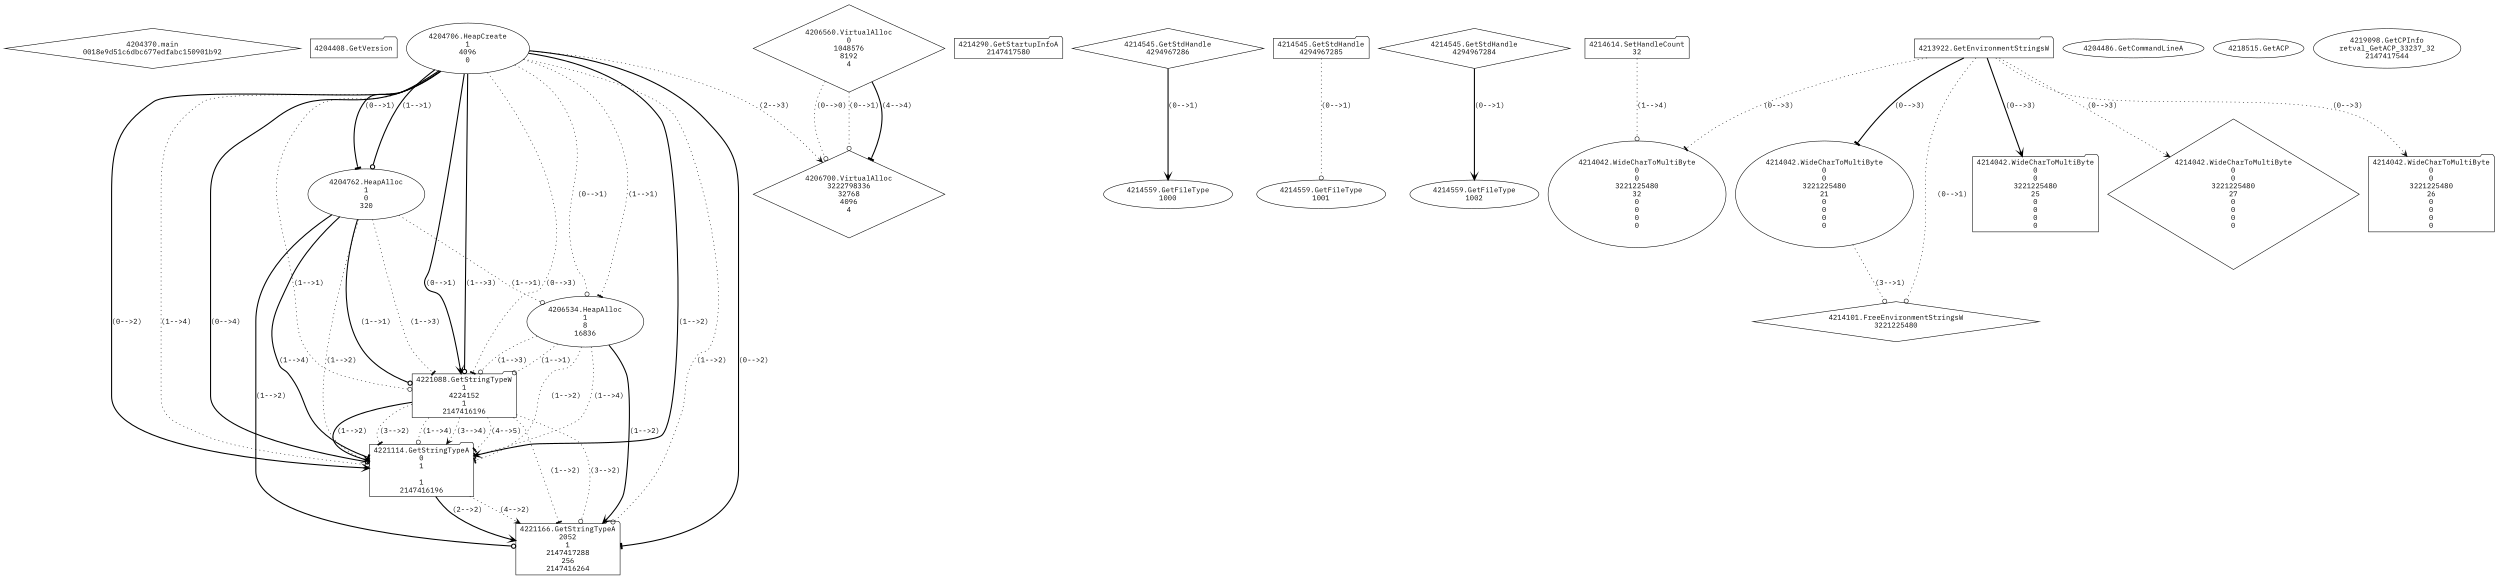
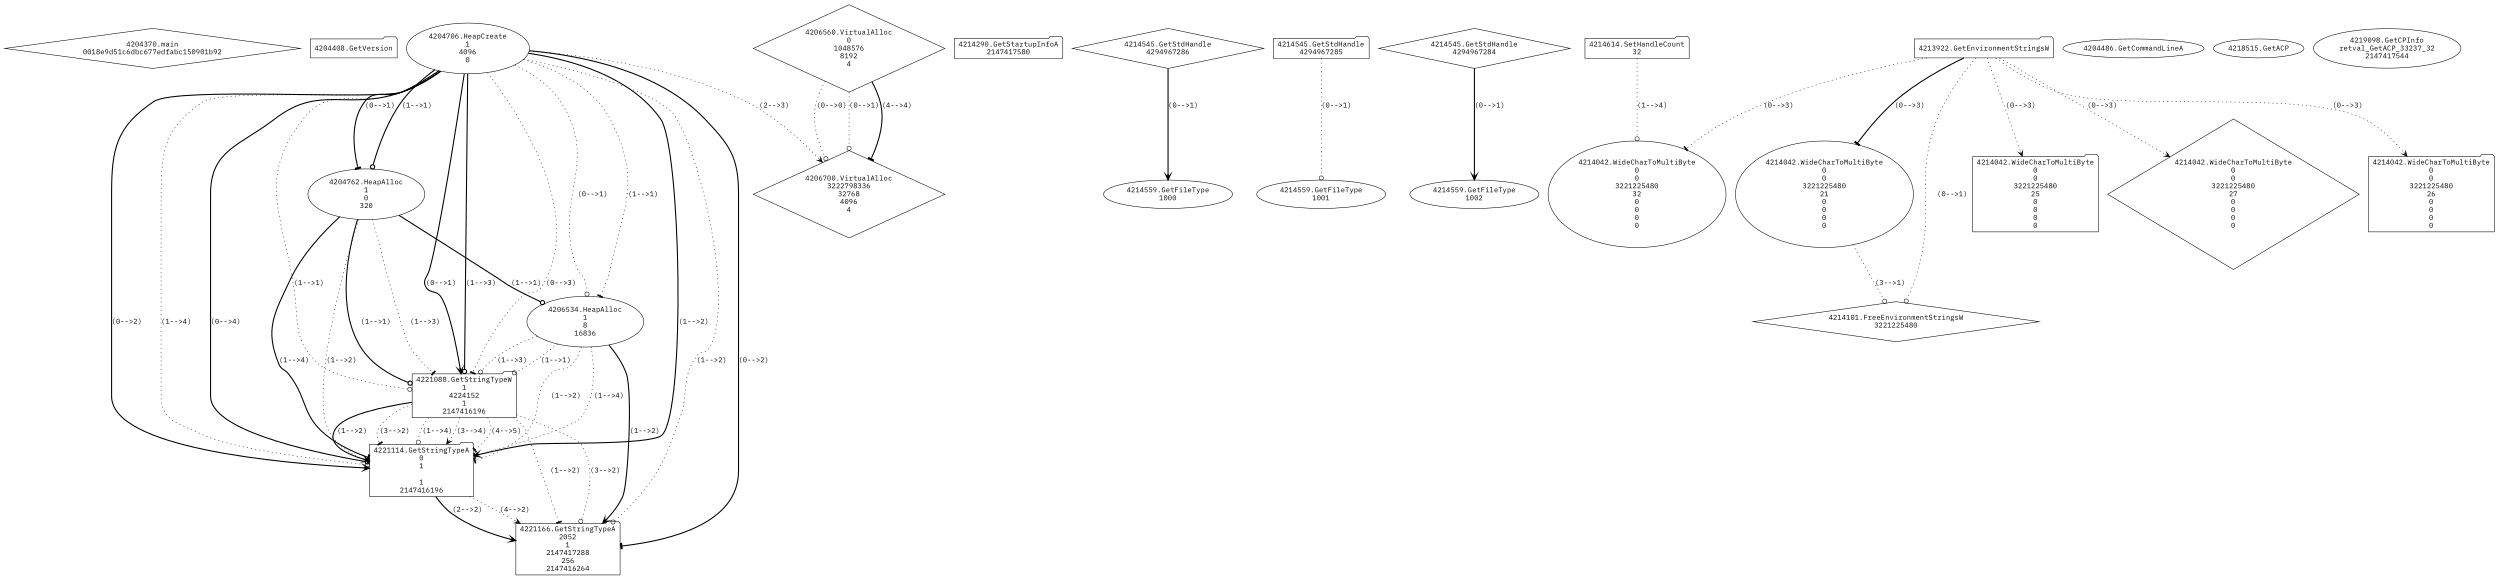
(2004, 105) -> (2004, 105)
(469, 260) -> (469, 260)
(256, 467) -> none
